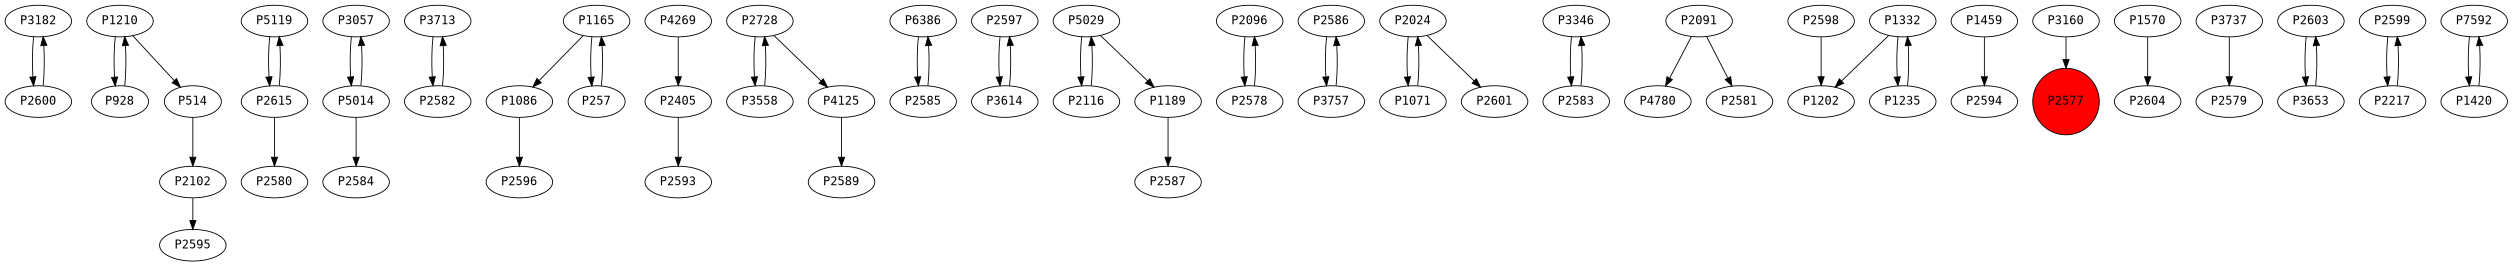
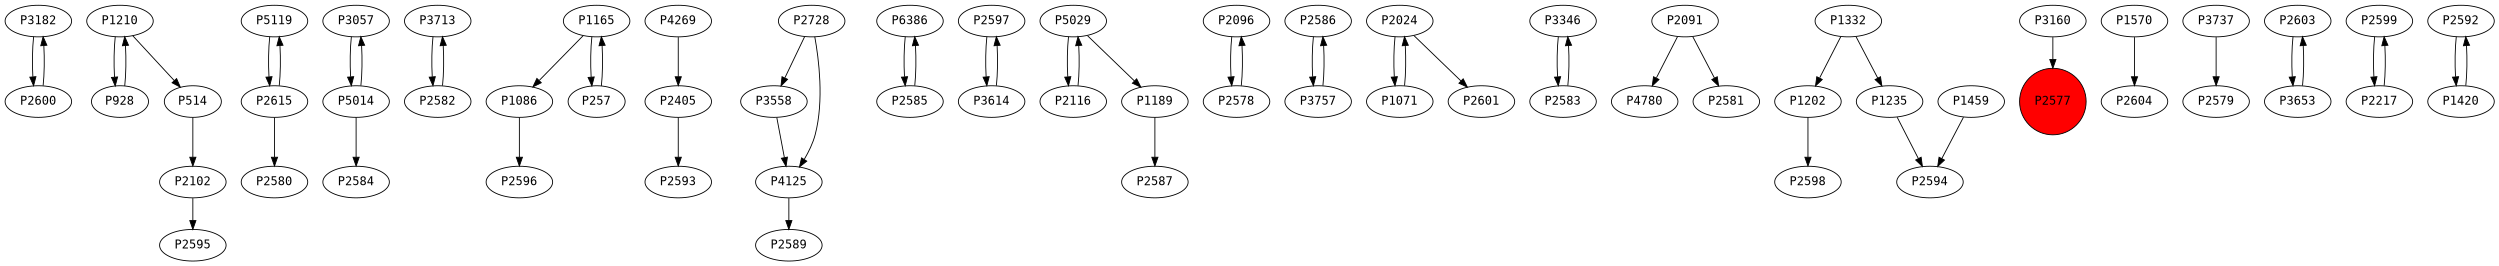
(2474, 21) -> (2461, 21)
(1821, 57) -> (1808, 137)
(766, 66) -> (781, 138)
(1909, 66) -> (1908, 138)
